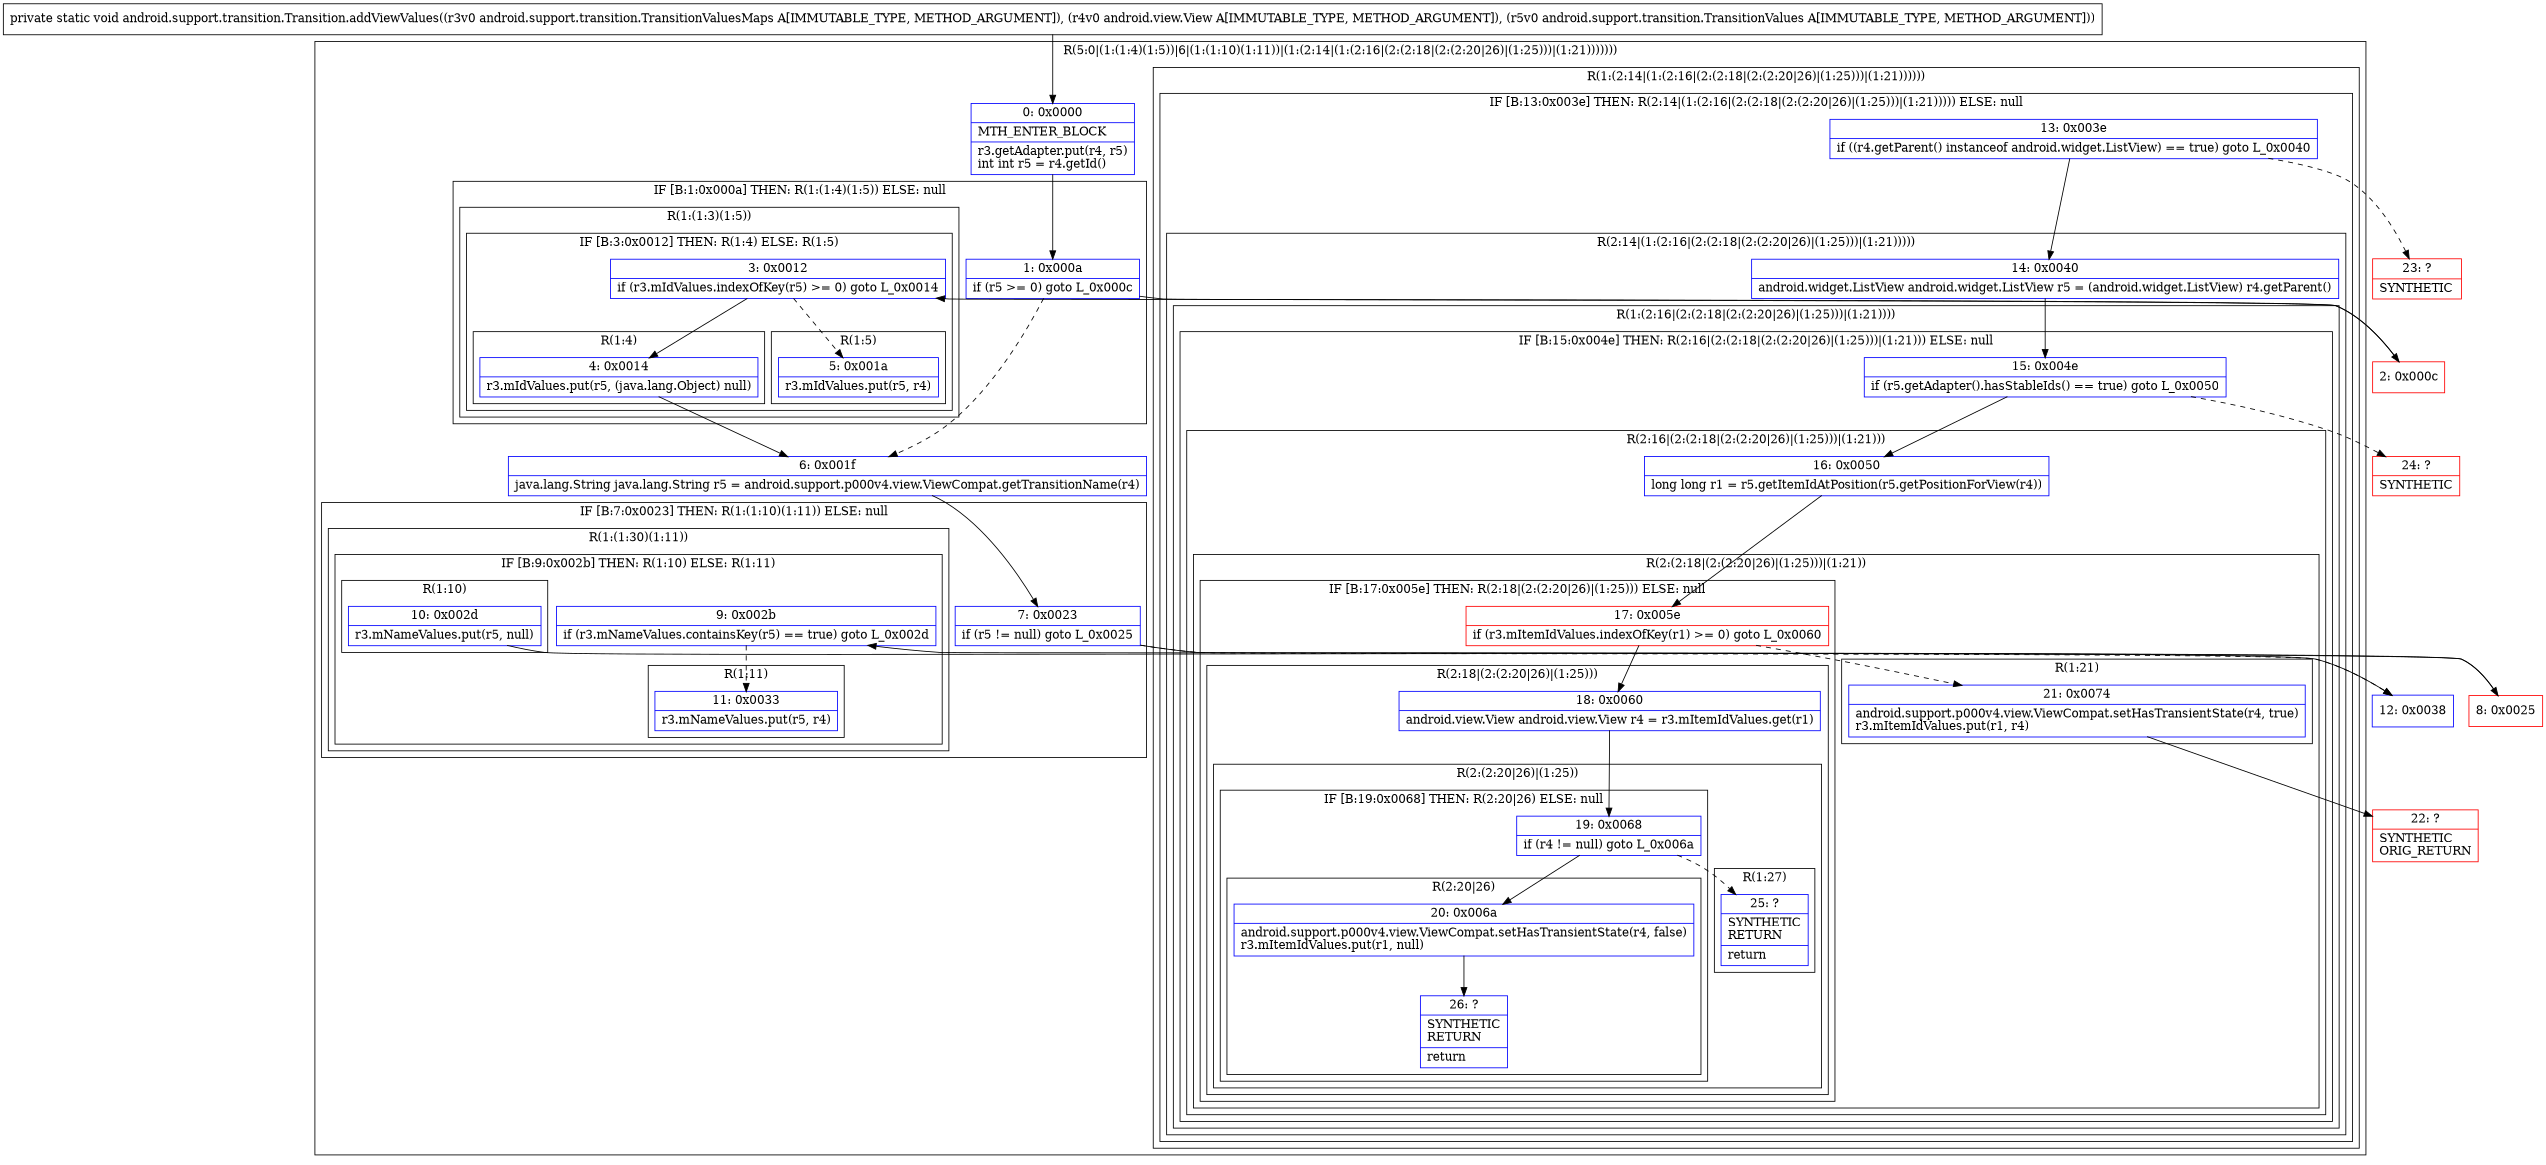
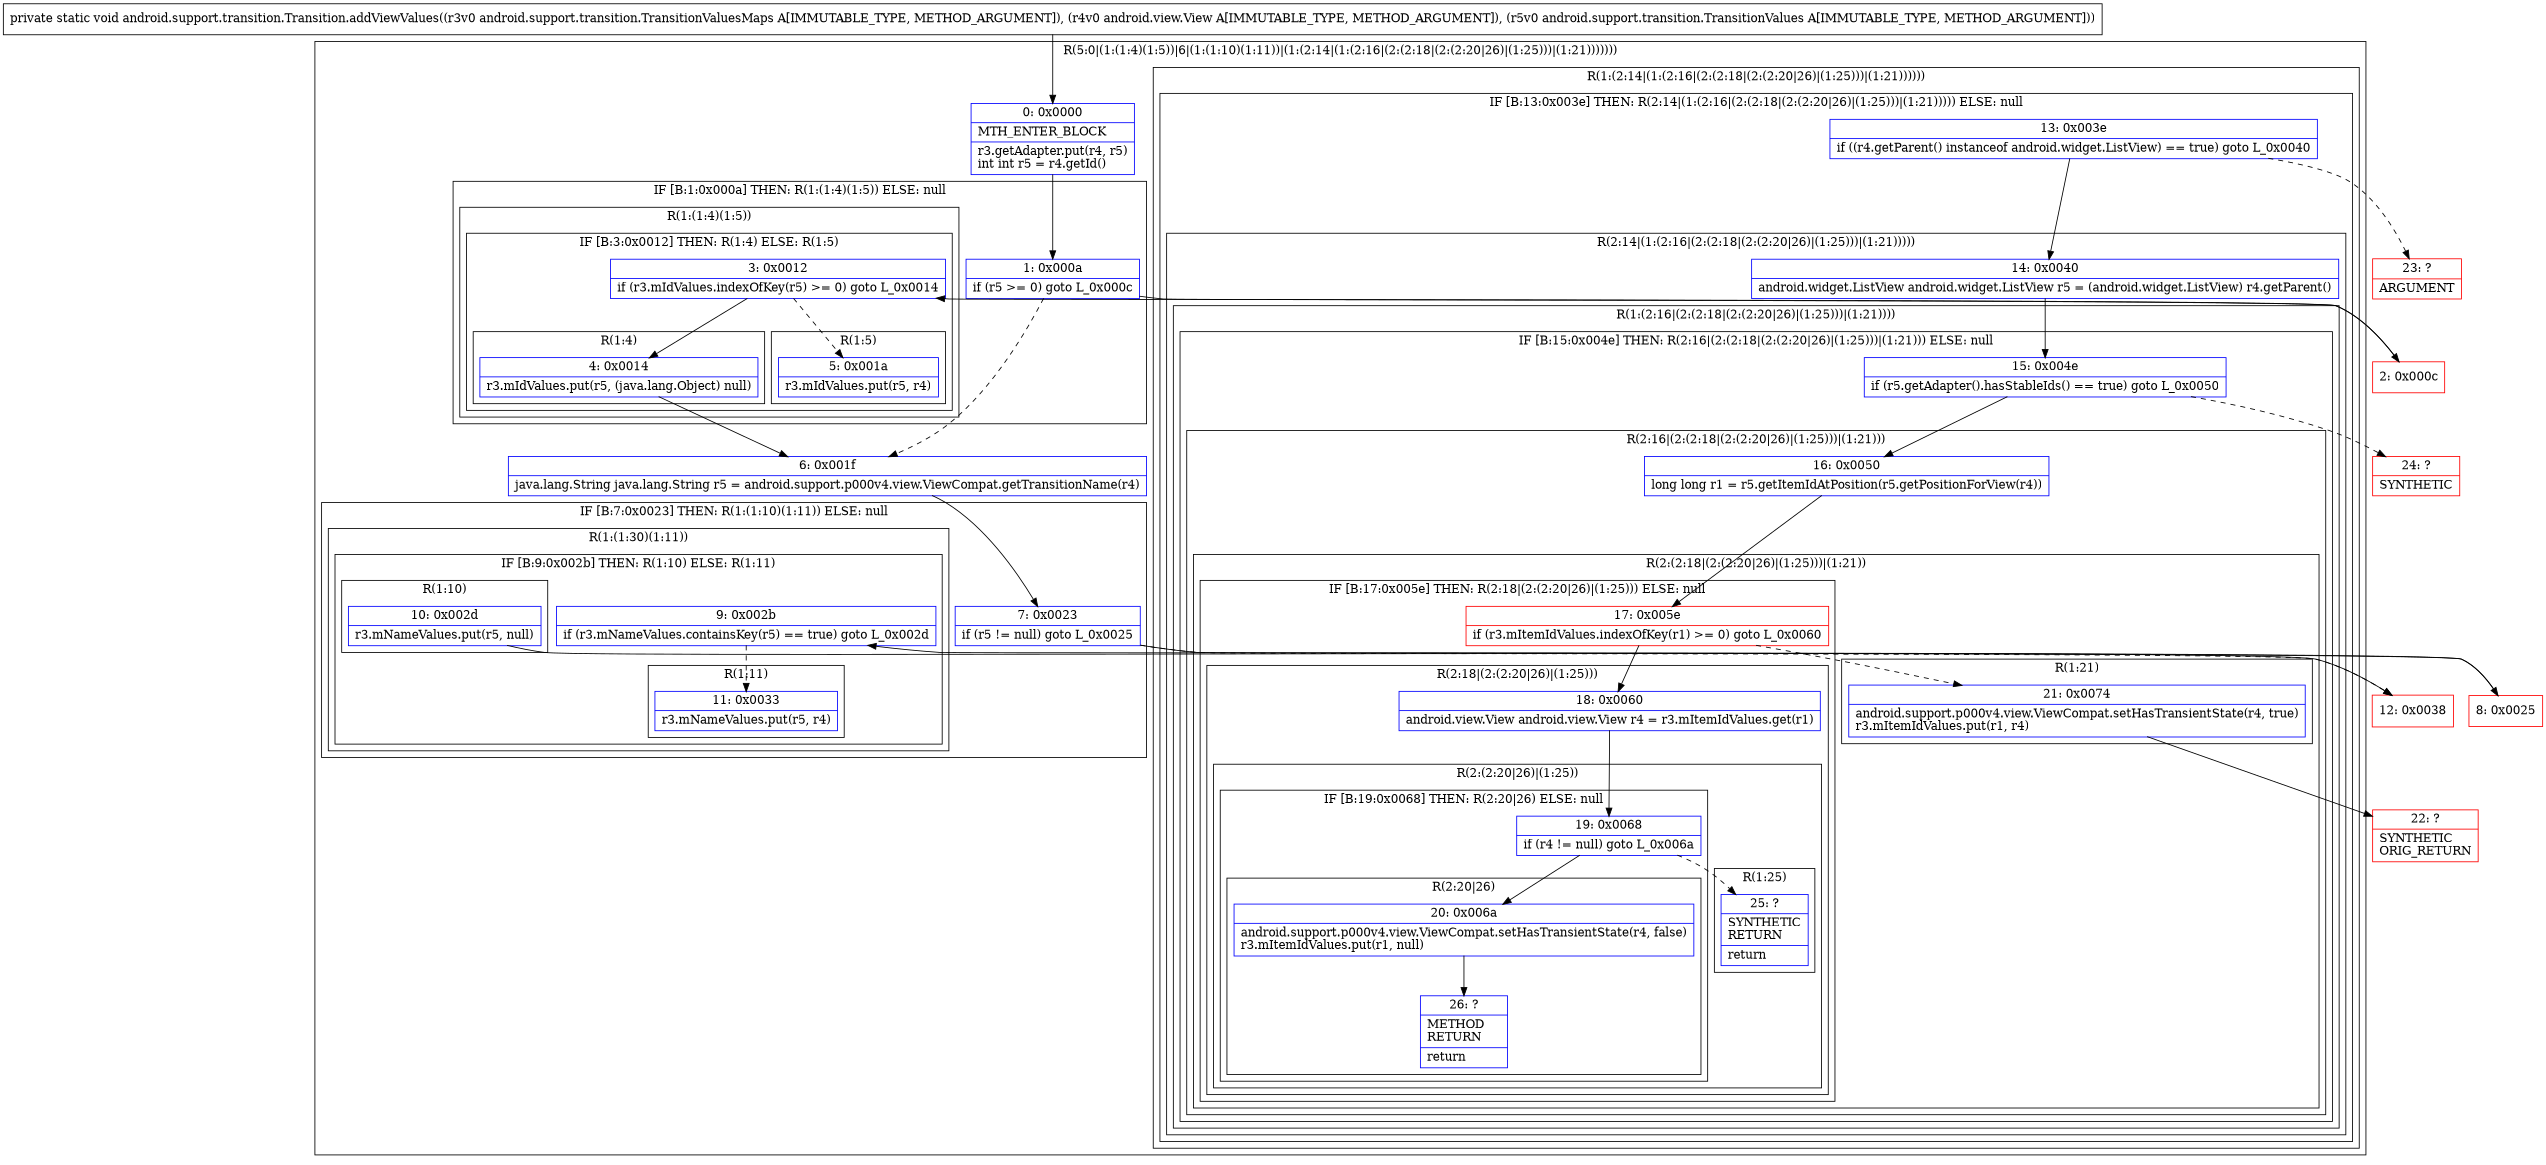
(709, 217) -> (709, 217)
(2416, 289) -> (2417, 289)
(2413, 711) -> (2413, 711)
(1765, 878) -> (1765, 878)
(1464, 1025) -> (1456, 1025)
